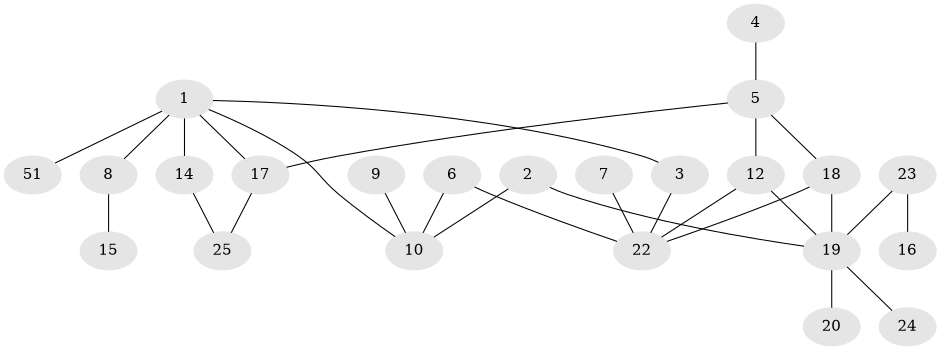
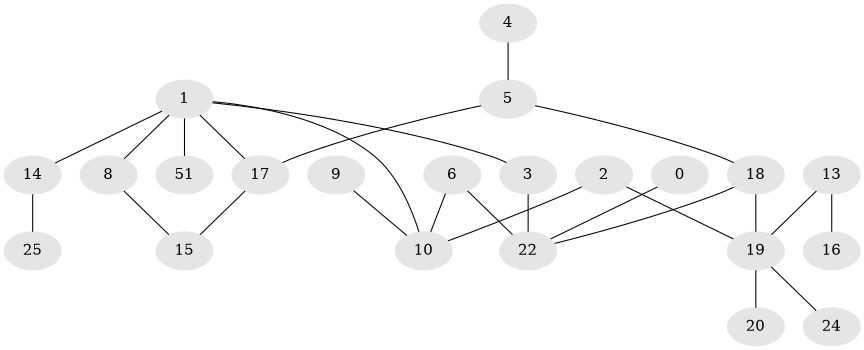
(604, 175) -> (680, 175)
(756, 175) -> none
(908, 175) -> (832, 175)
(241, 213) -> (223, 213)
